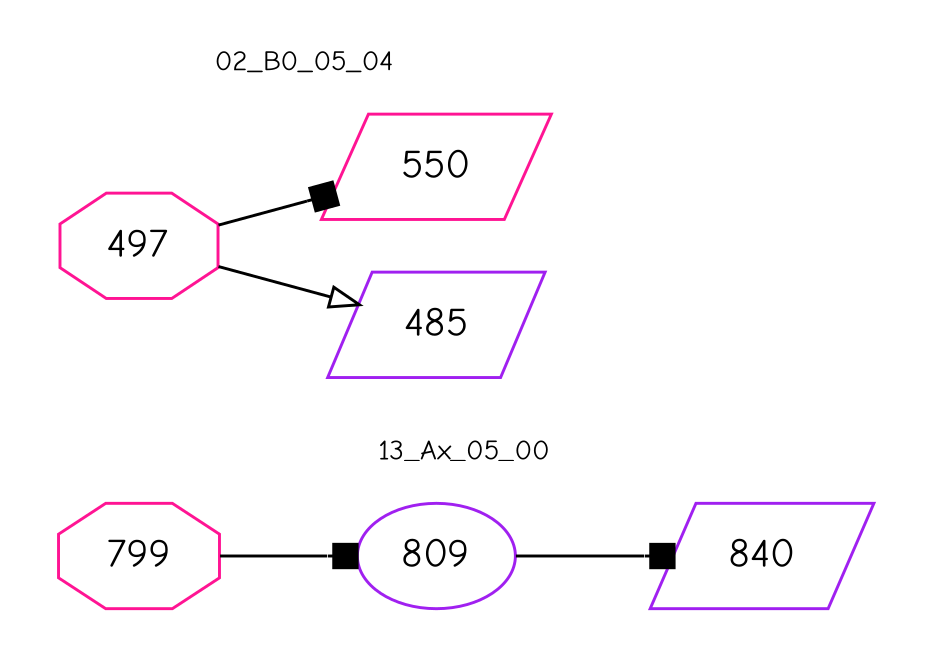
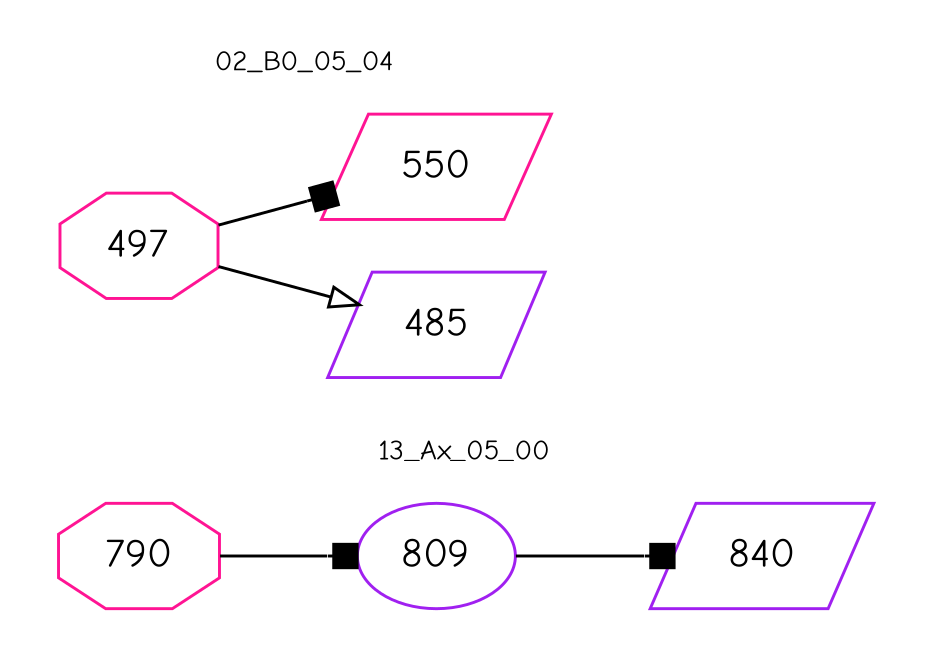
(139, 556) -> (139, 556)
